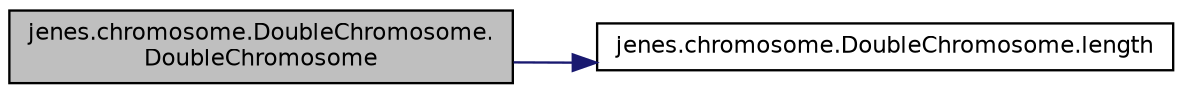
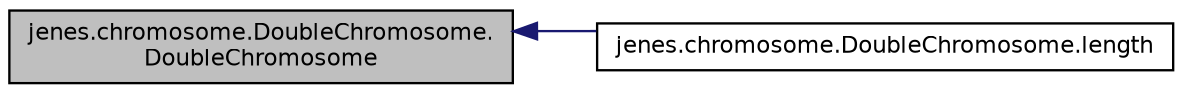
(543, 63) -> (567, 31)
